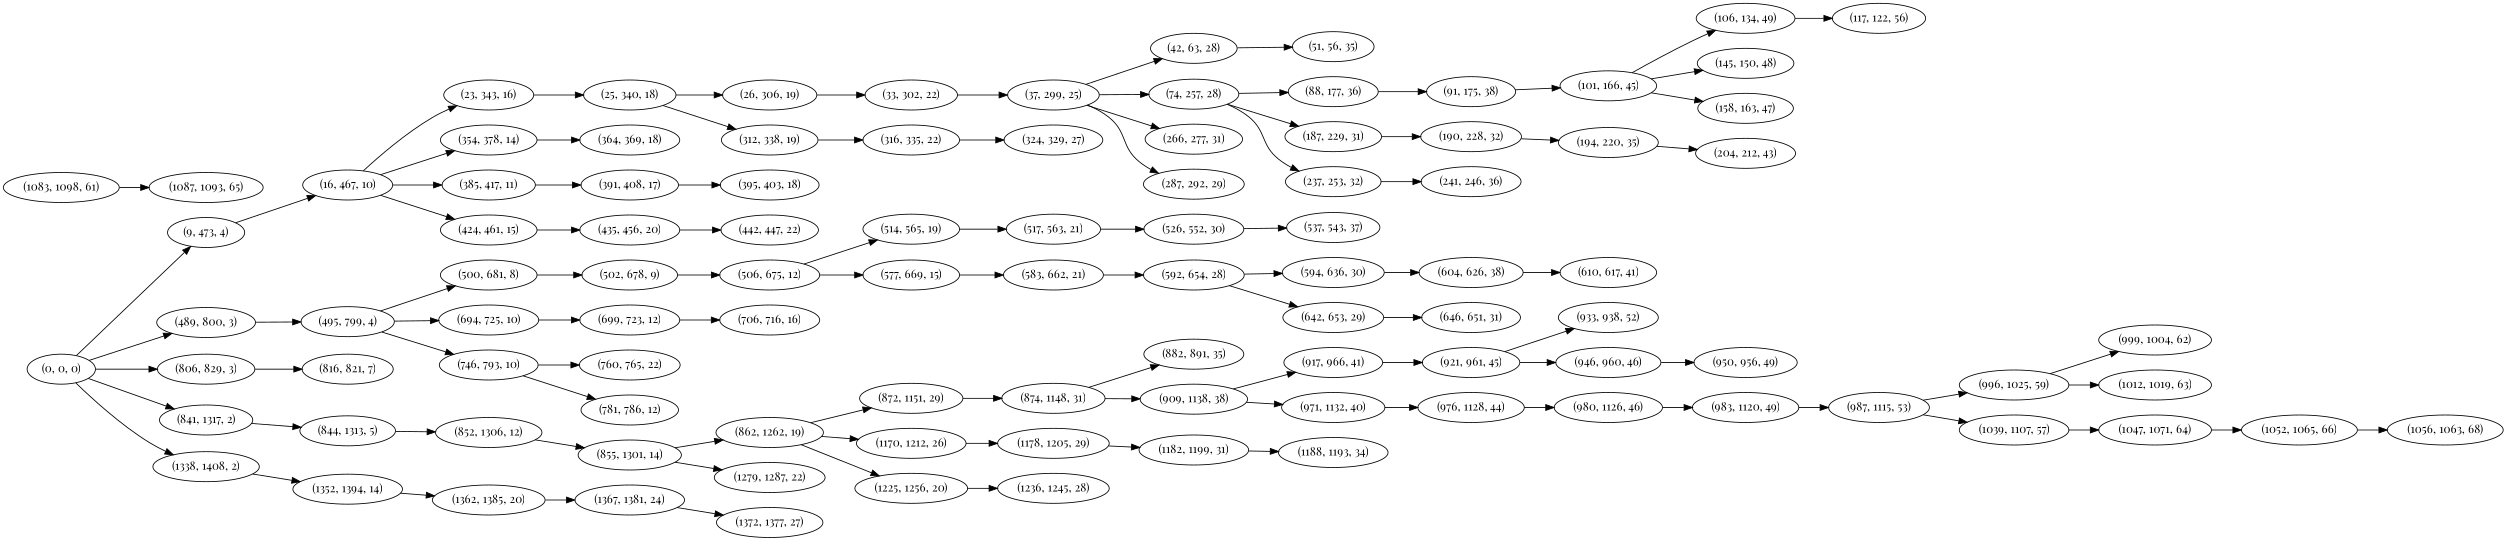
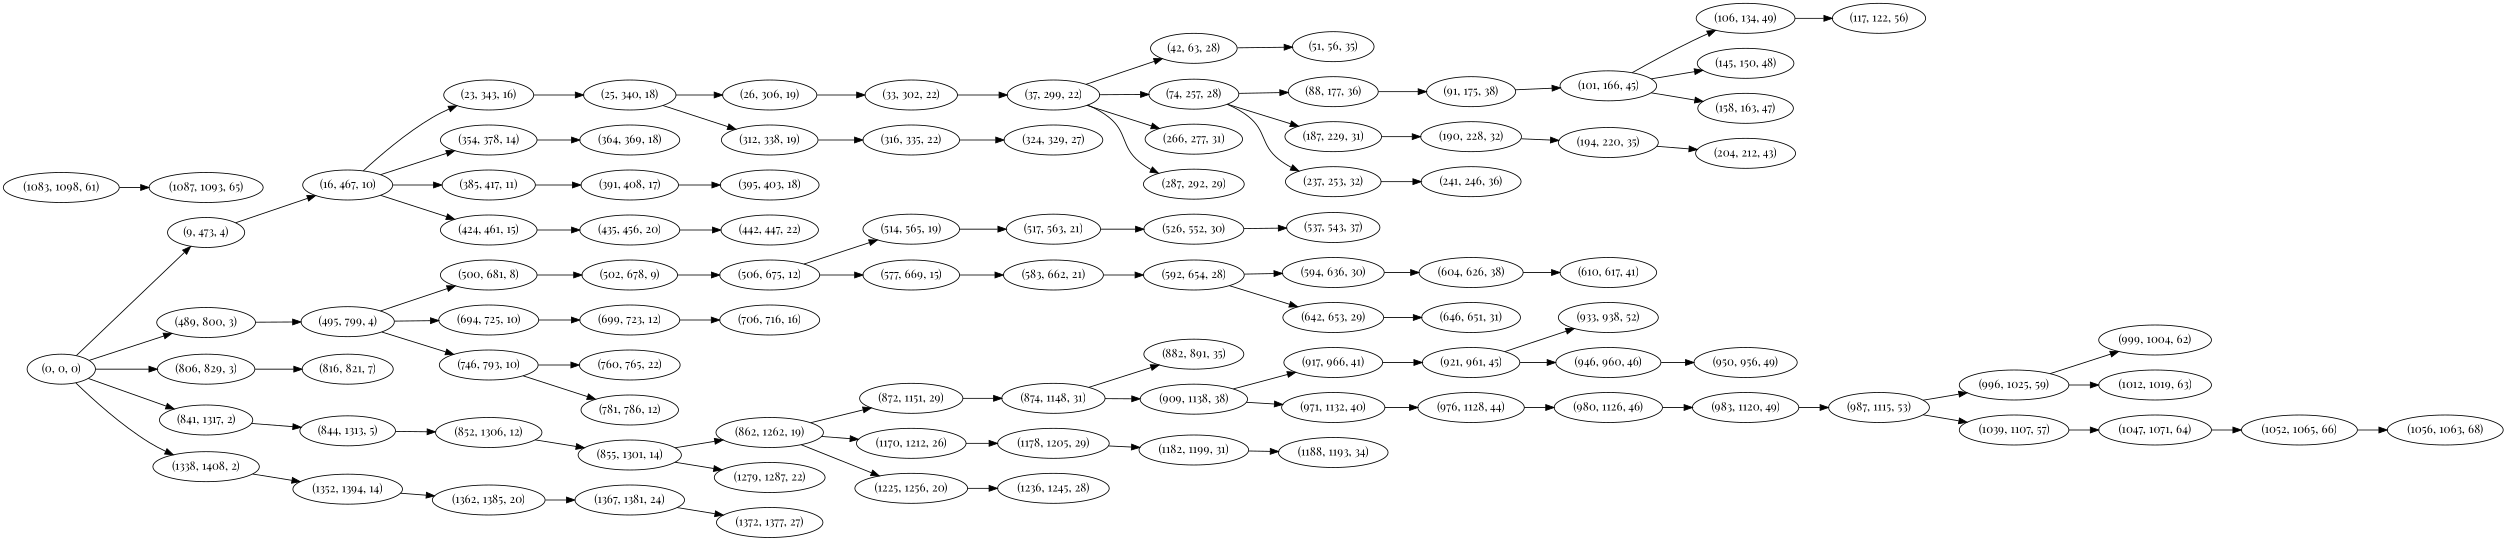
(1053, 95) -> (1053, 95)
